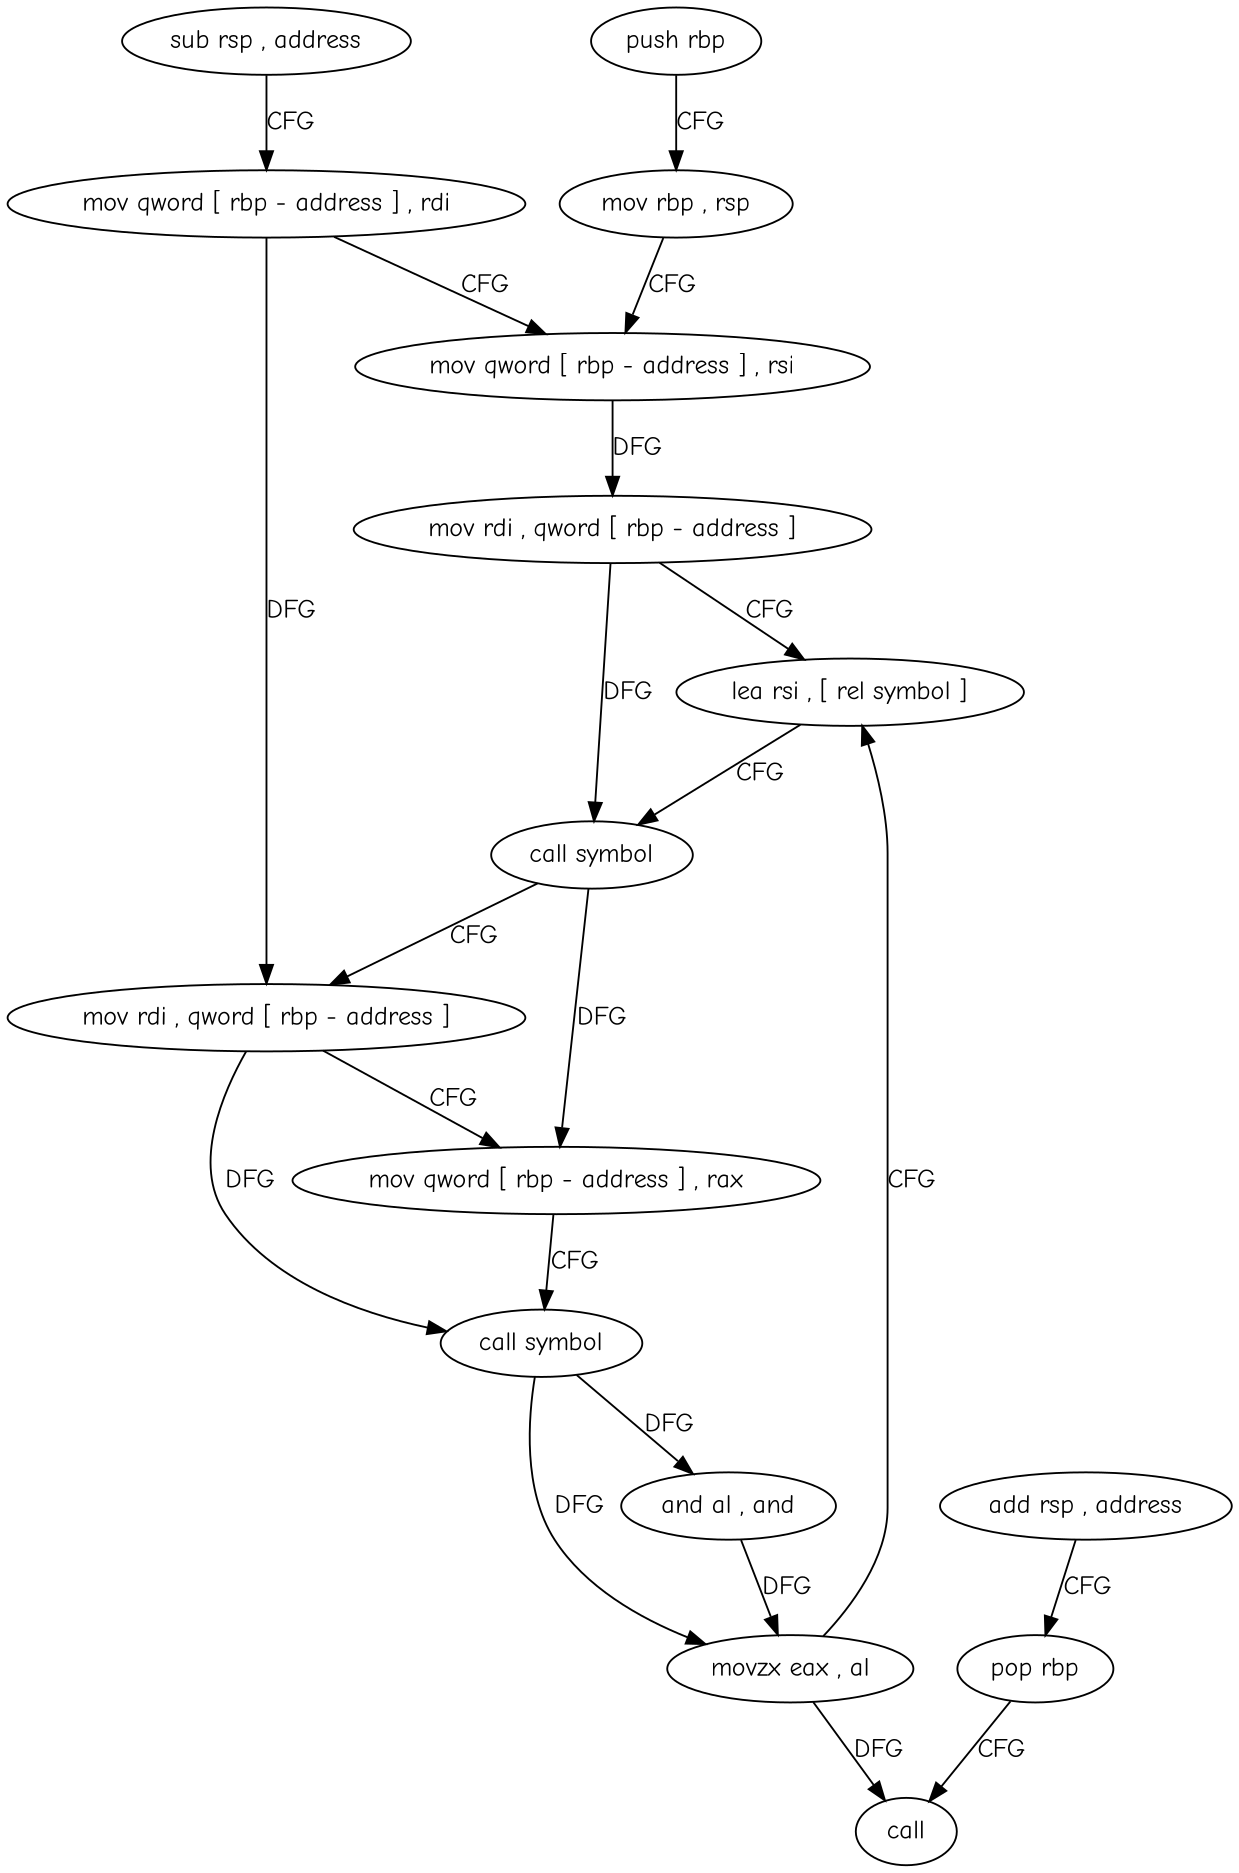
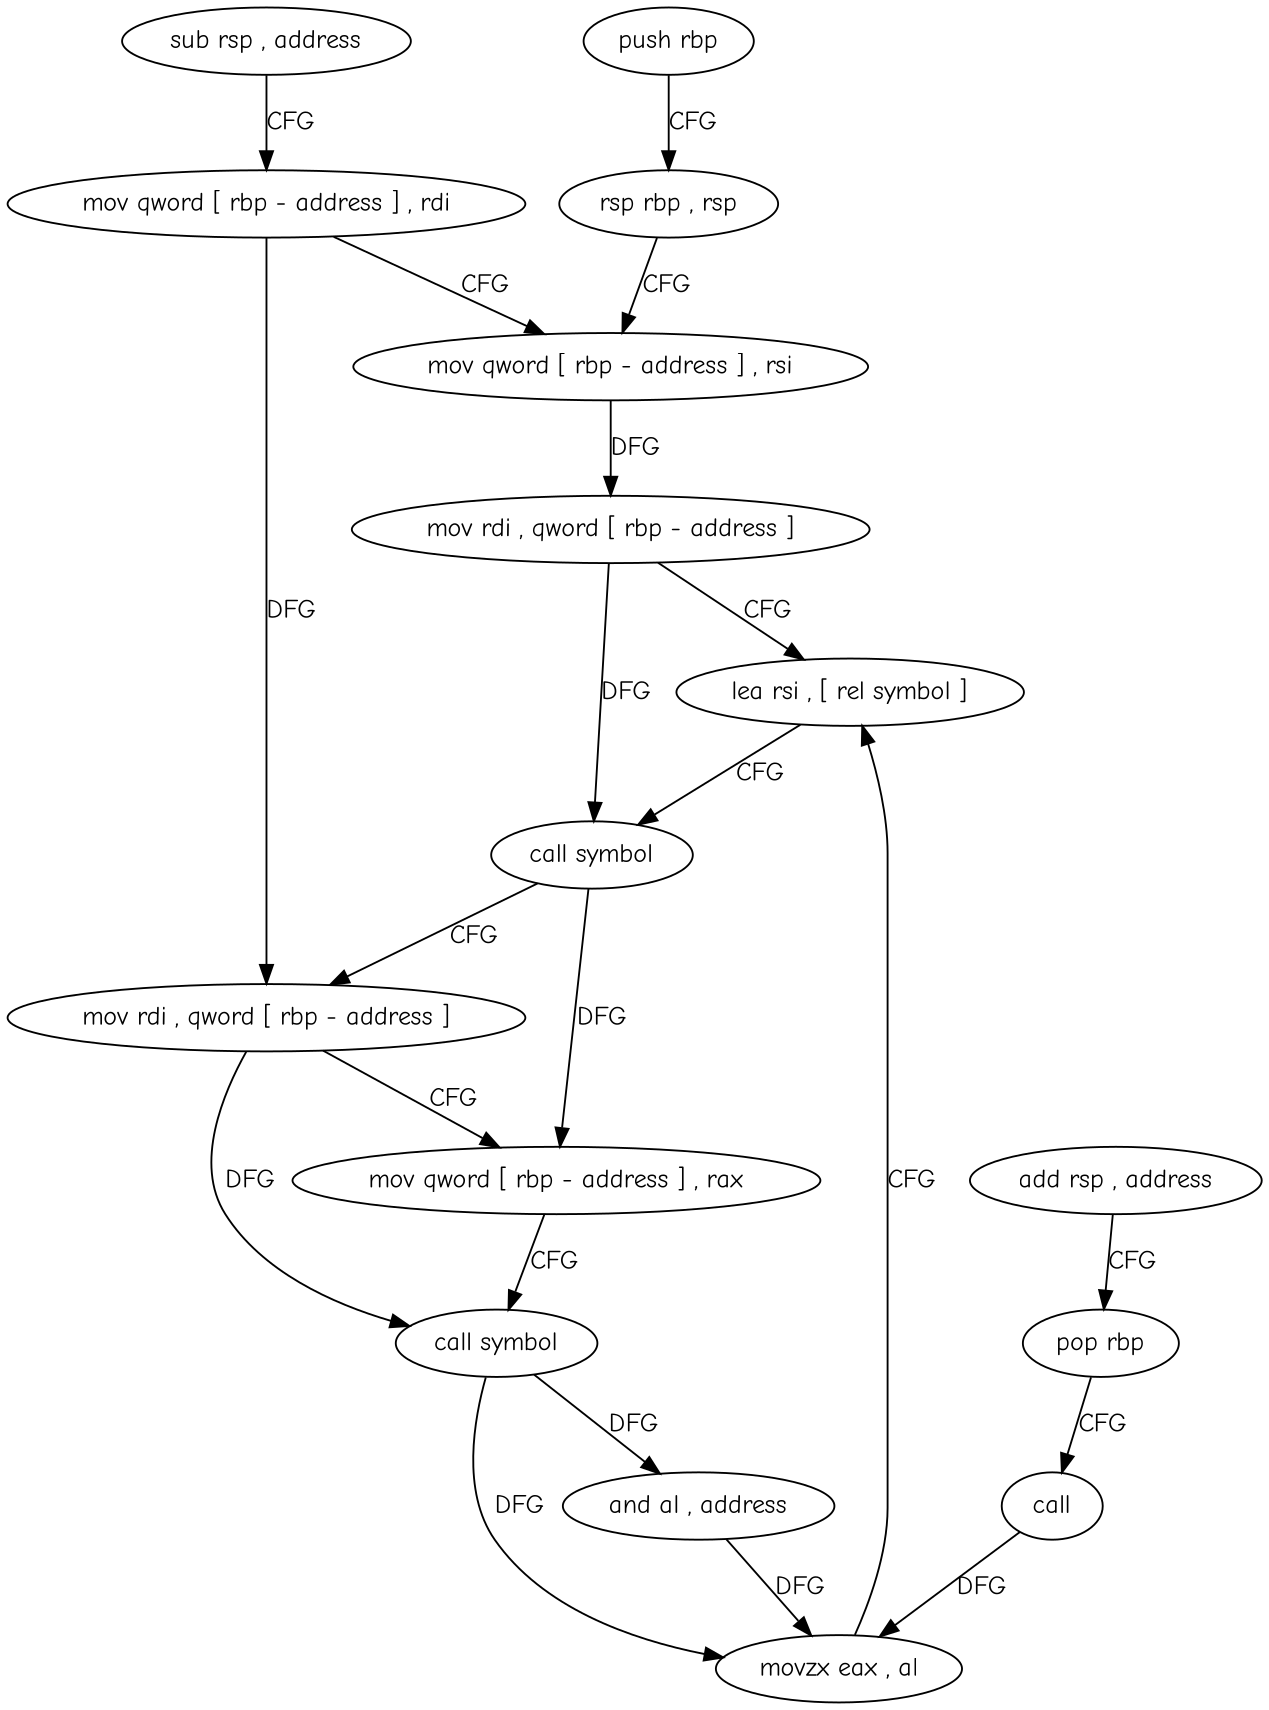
(676, 204) -> (669, 204)
(729, 1506) -> (699, 1506)
(843, 1744) -> (957, 1579)
